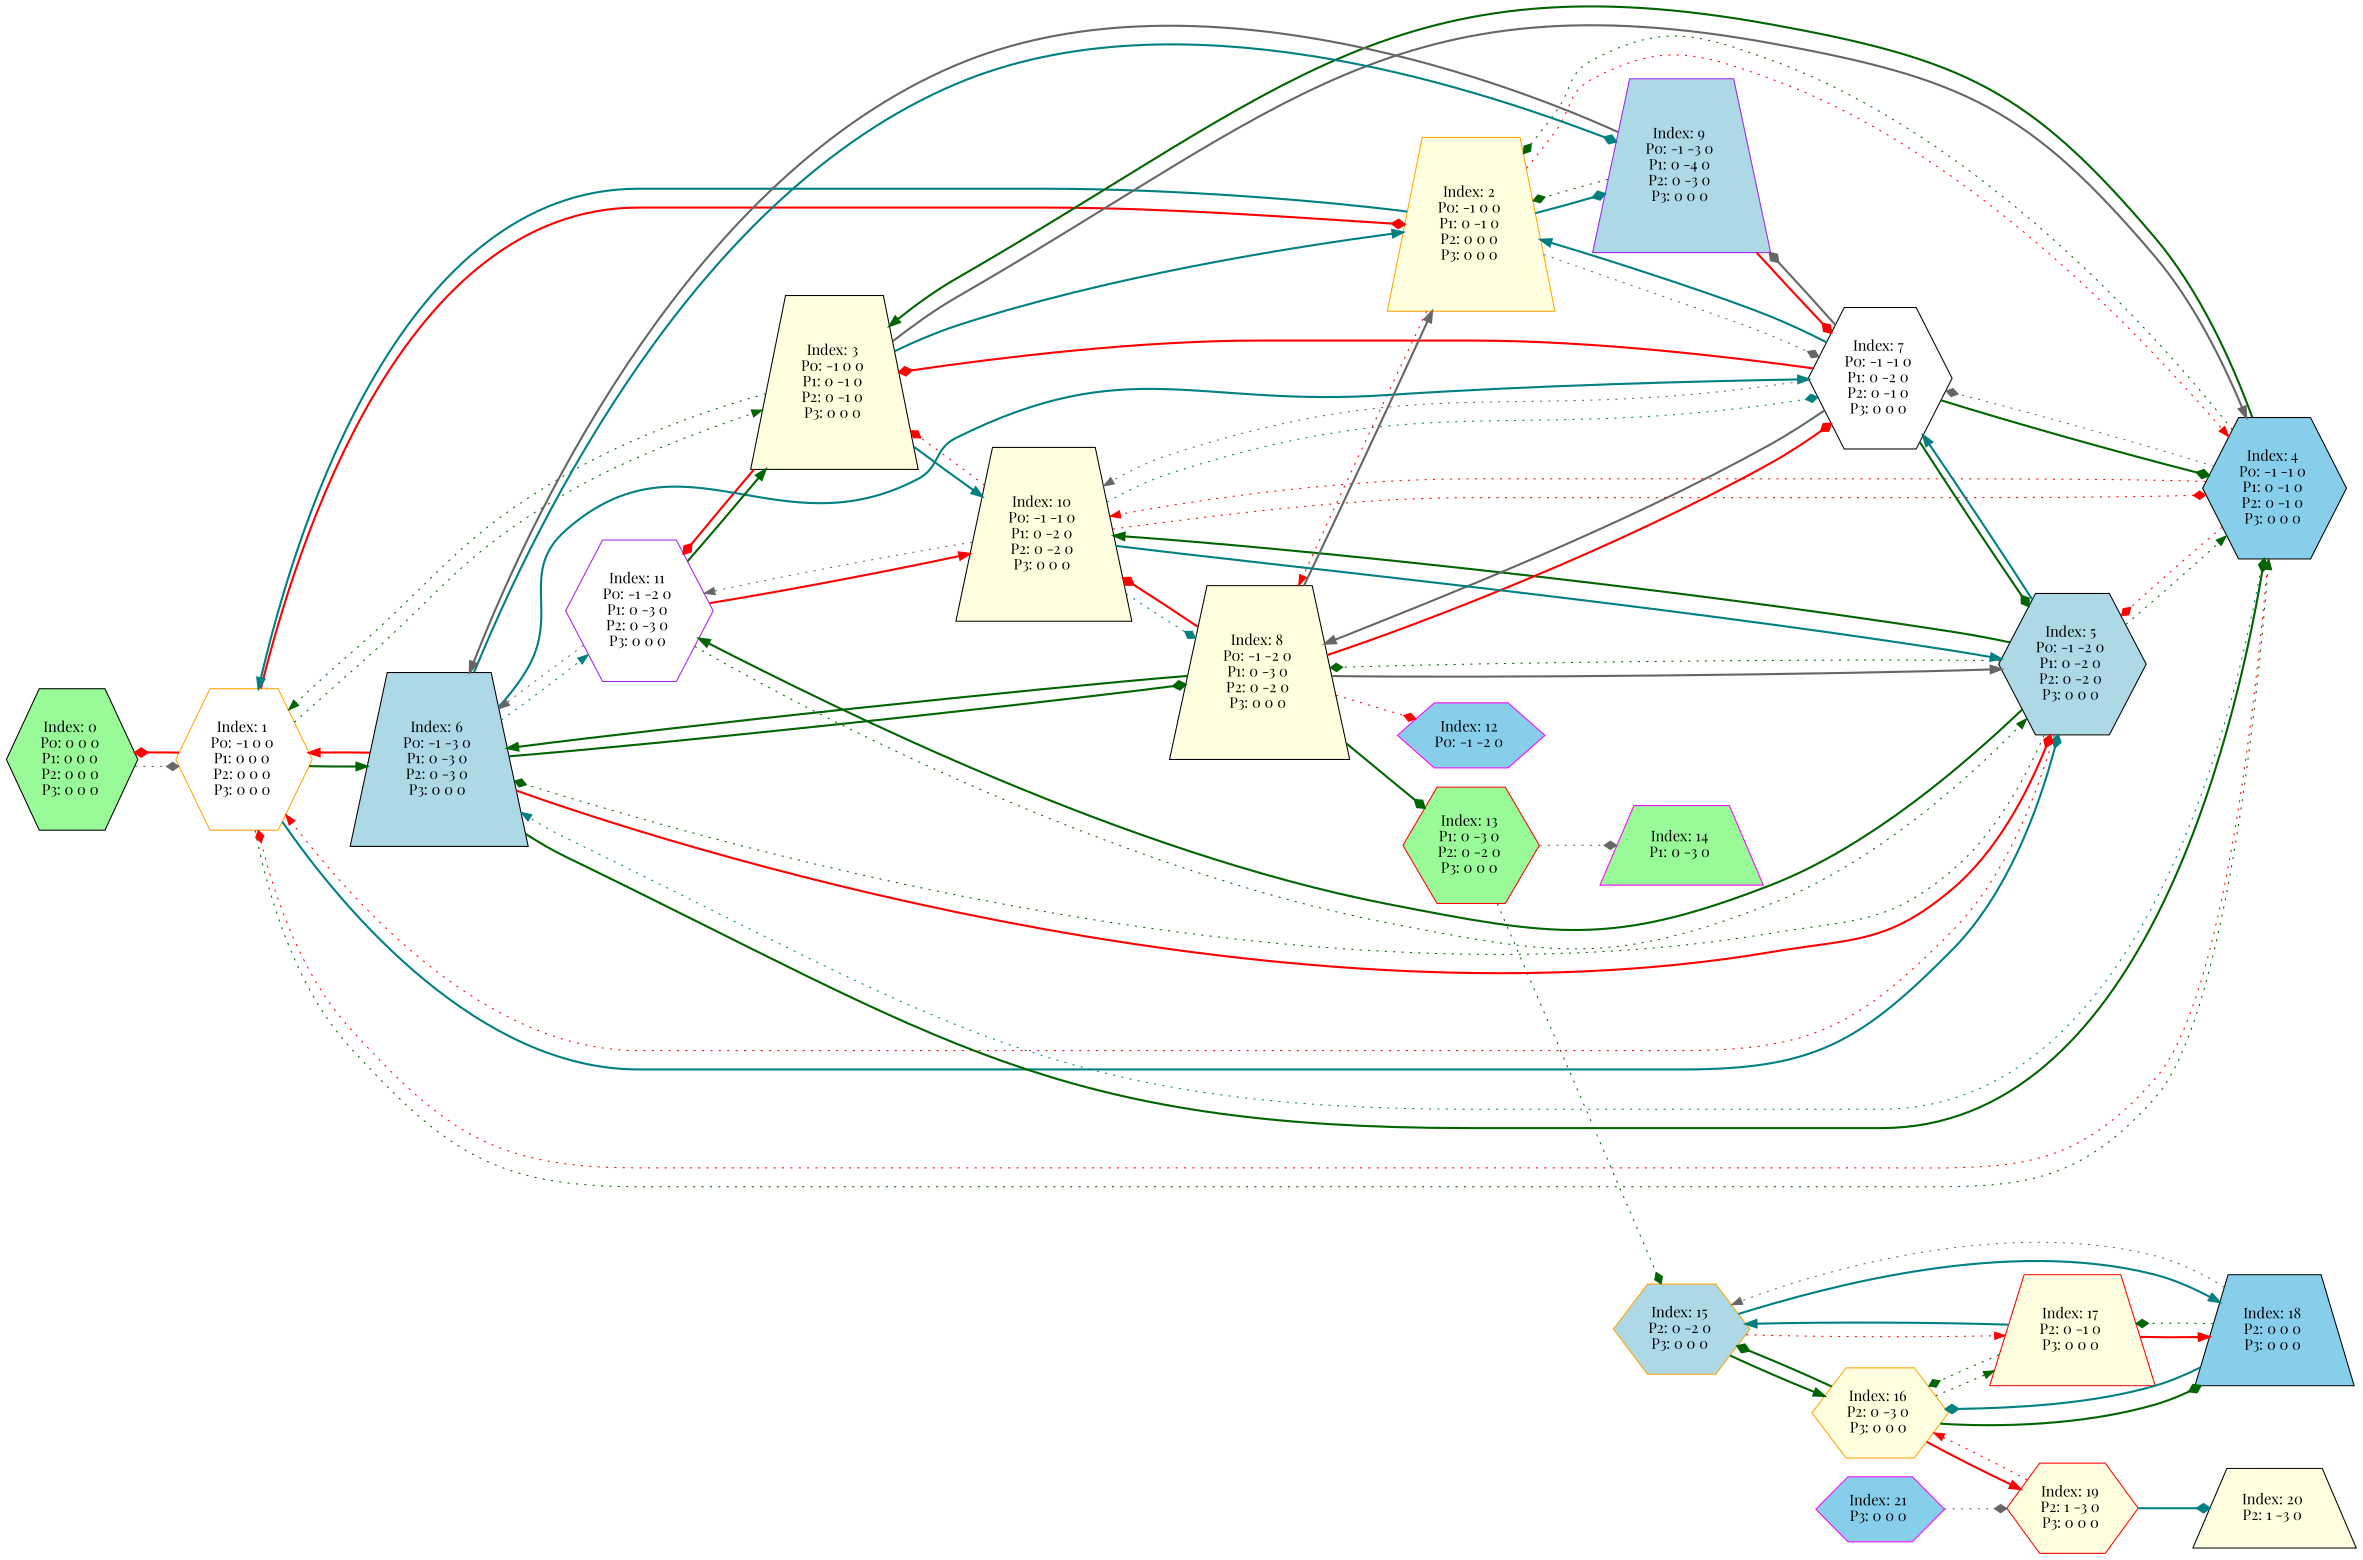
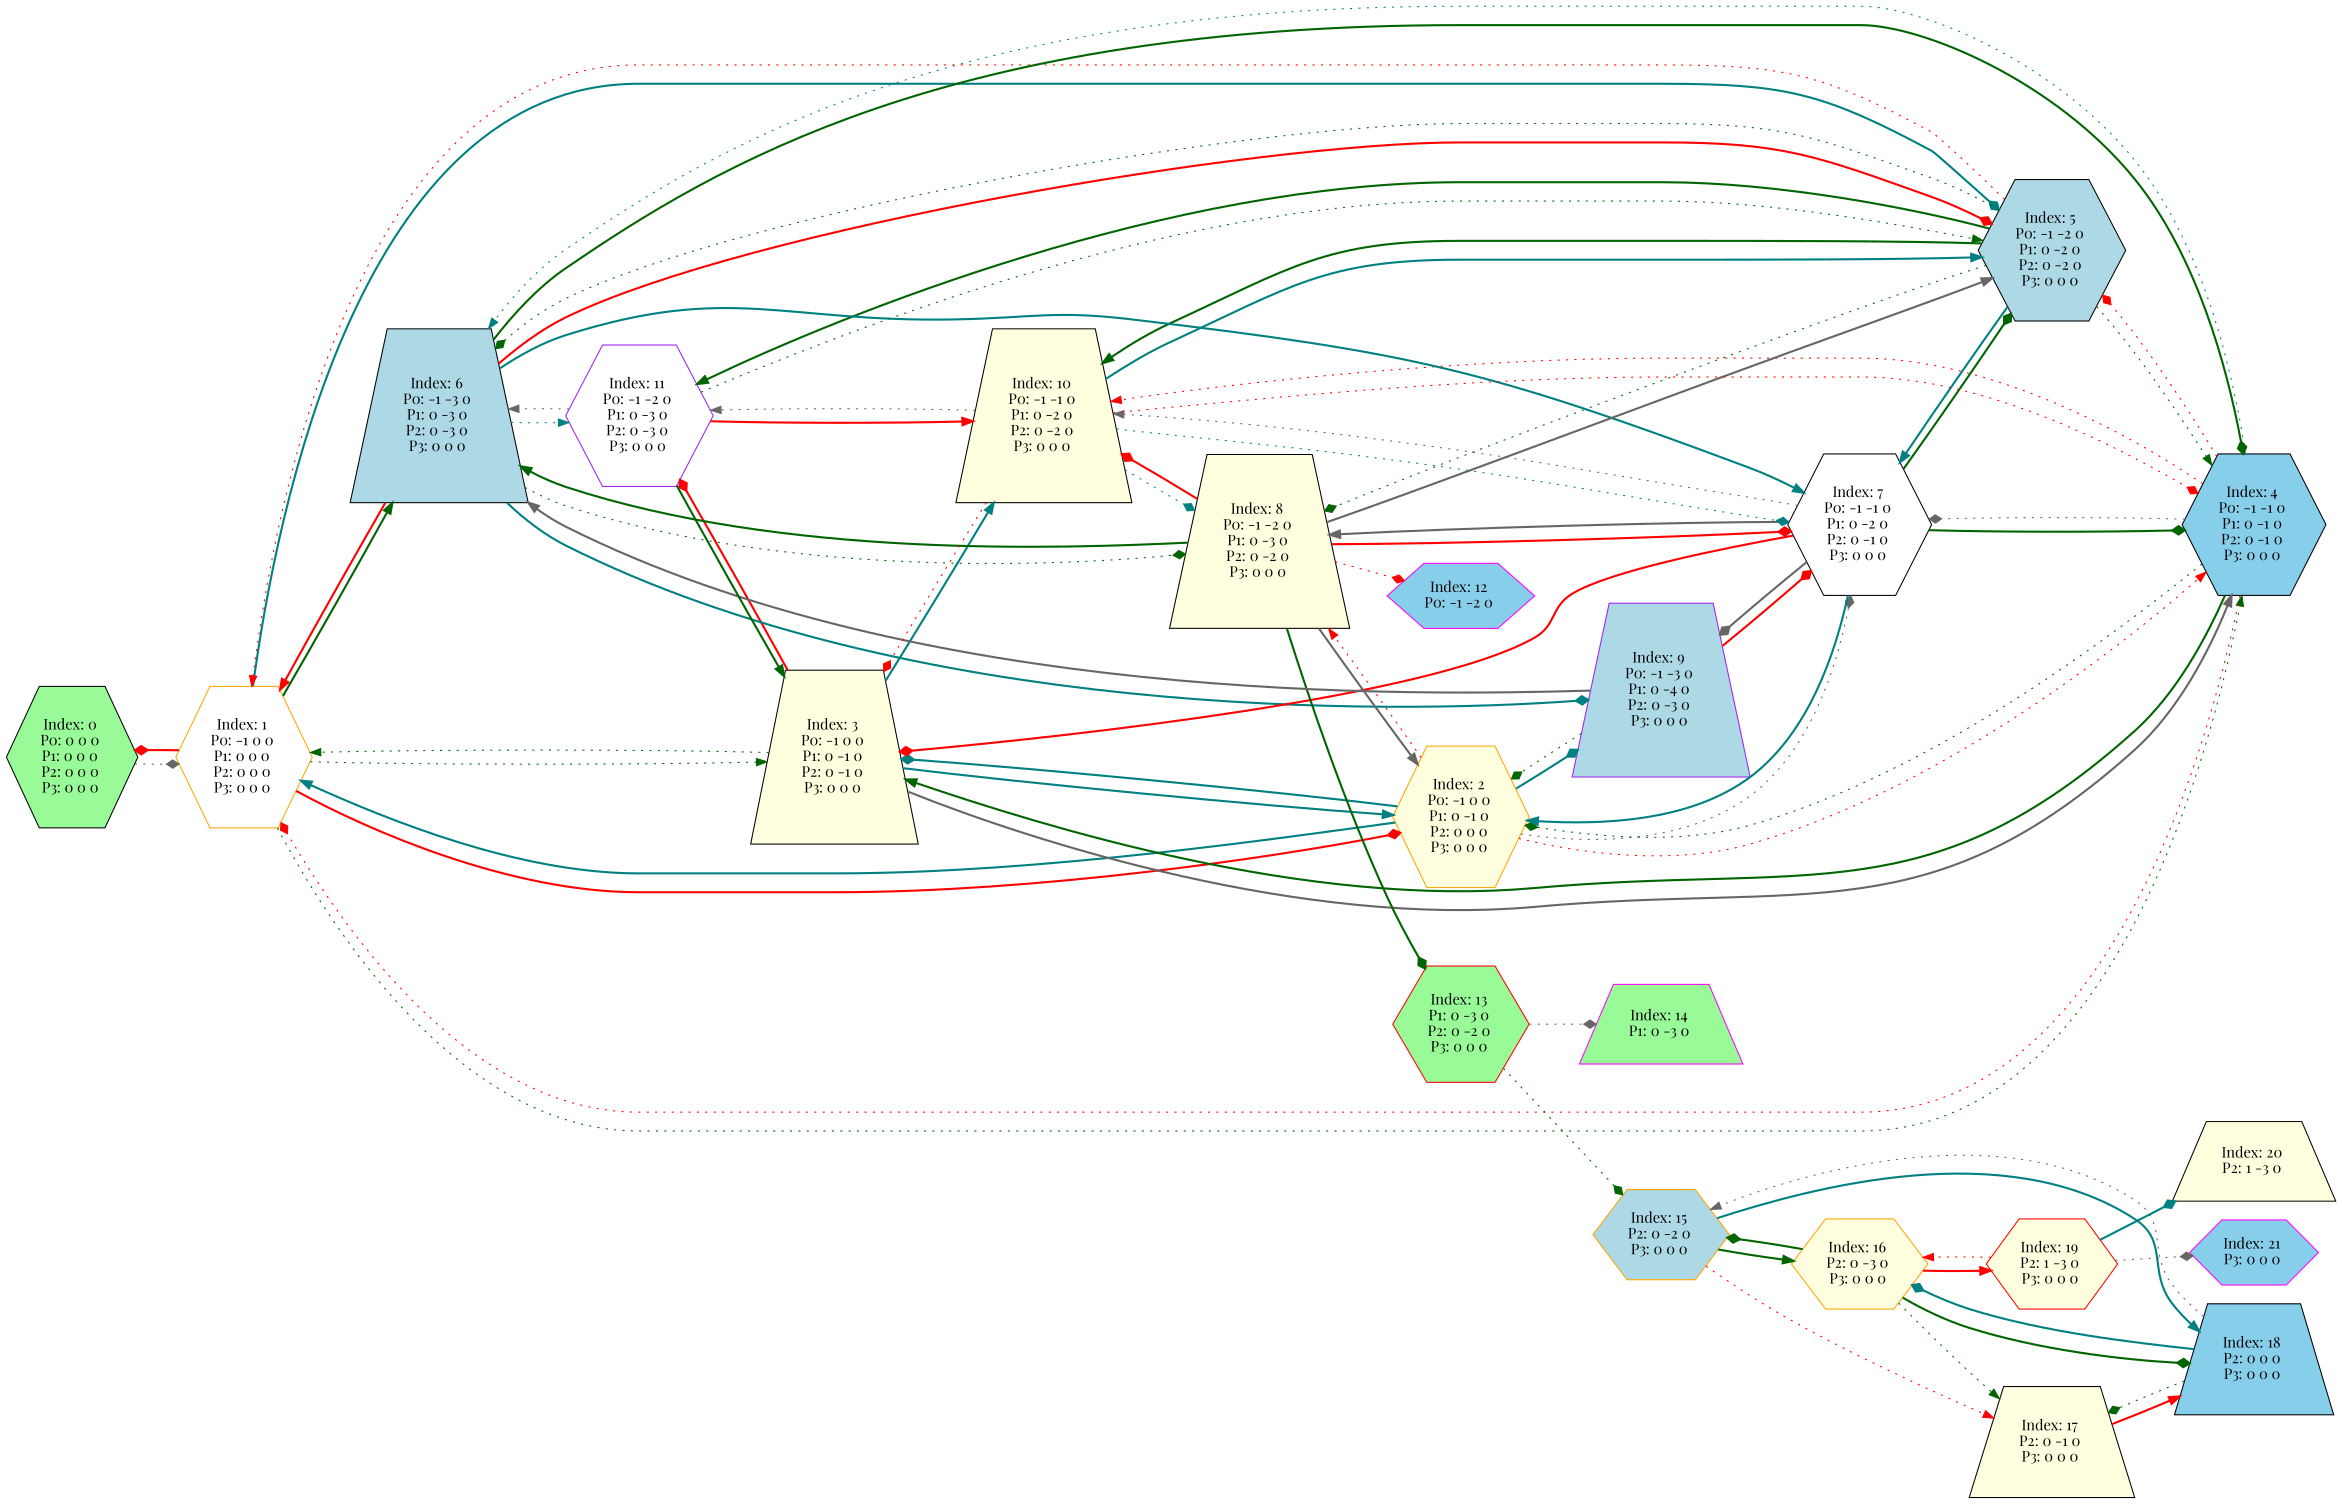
(1471, 224) -> (1461, 817)
(825, 726) -> (844, 557)
none -> (1156, 781)
(1882, 1323) -> none
(2072, 1330) -> (2052, 1442)
(1969, 1367) -> none
(1969, 1509) -> (2148, 1259)
